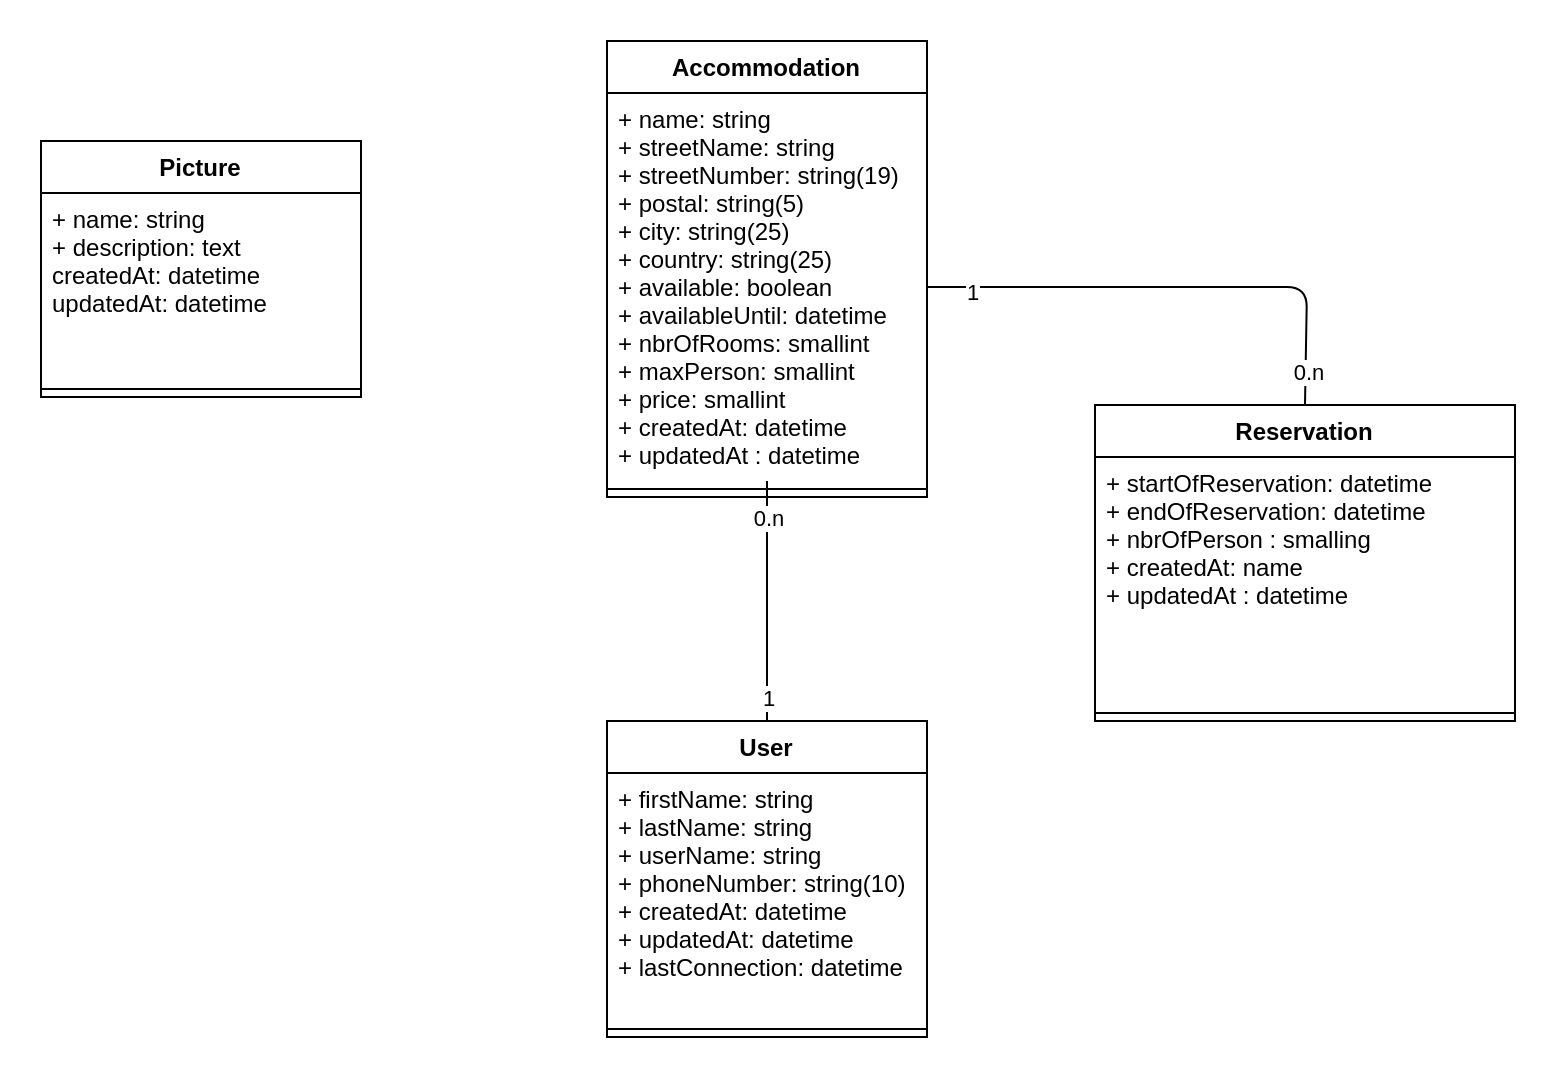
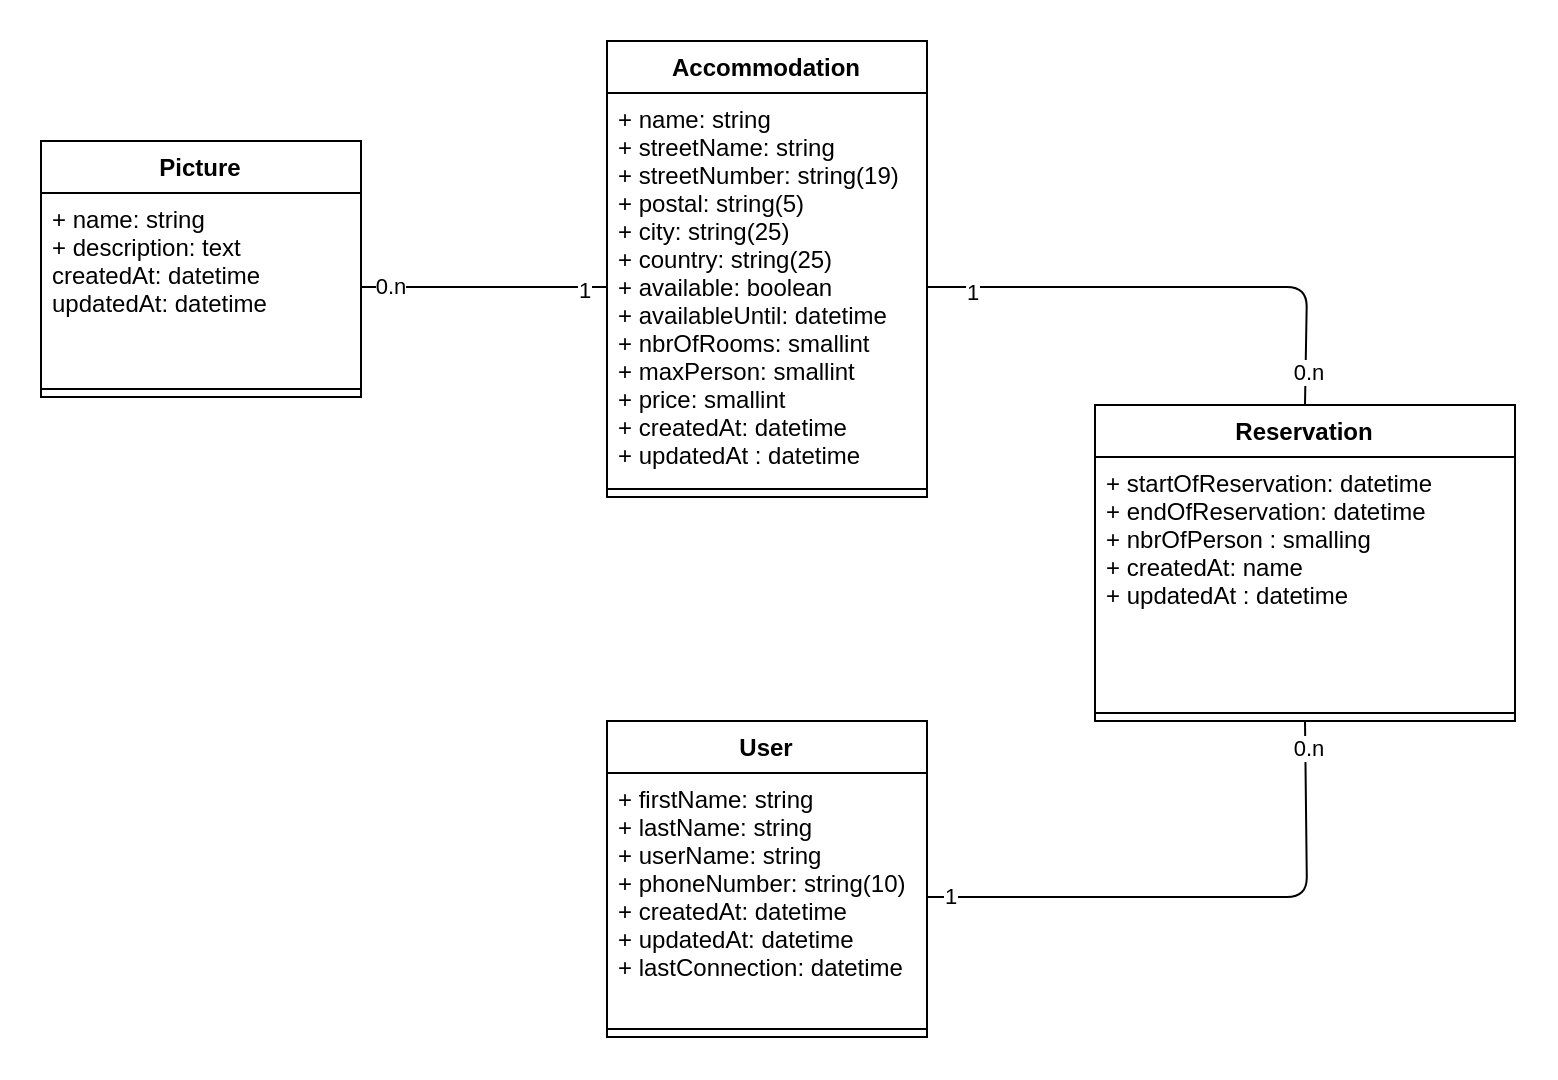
none -> (484, 287)
(767, 622) -> none
none -> (1197, 897)
